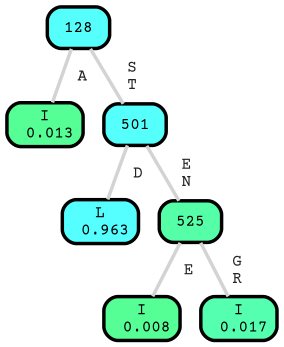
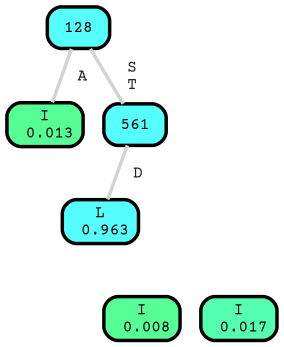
(135, 125) -> (135, 125)
(190, 222) -> none
